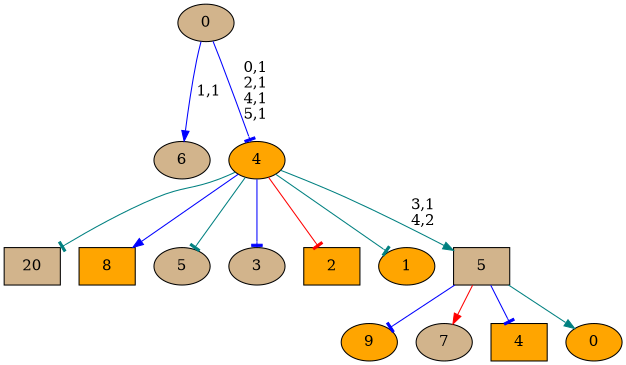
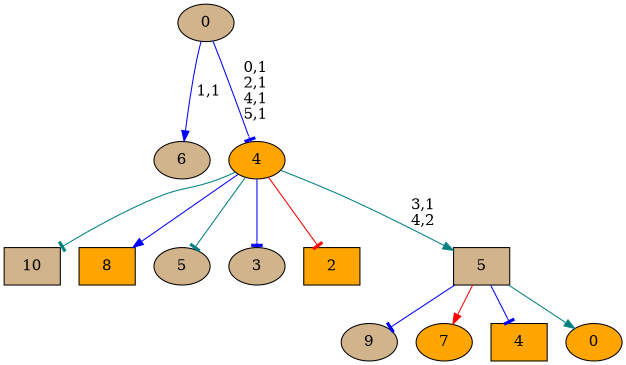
(32, 266) -> (32, 266)
(407, 266) -> none
(369, 342) -> (369, 342)
(444, 342) -> (444, 342)
